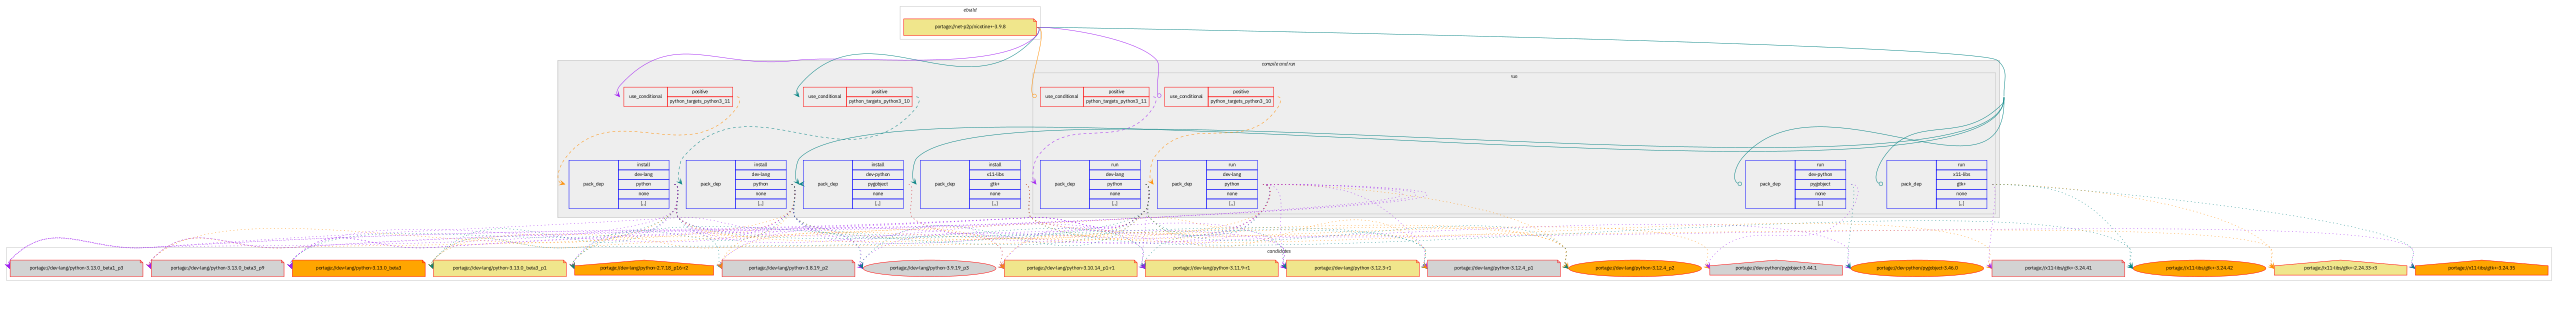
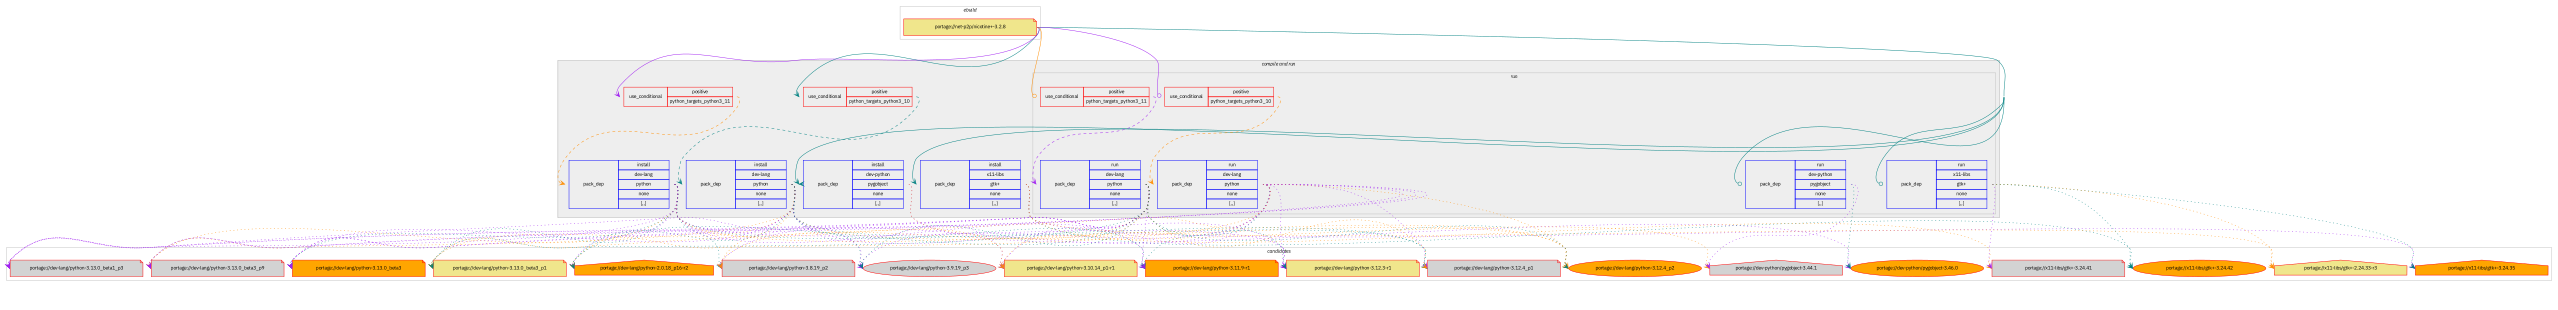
(970, 27) -> (970, 27)
(644, 268) -> (644, 268)
(1212, 268) -> (1212, 268)
